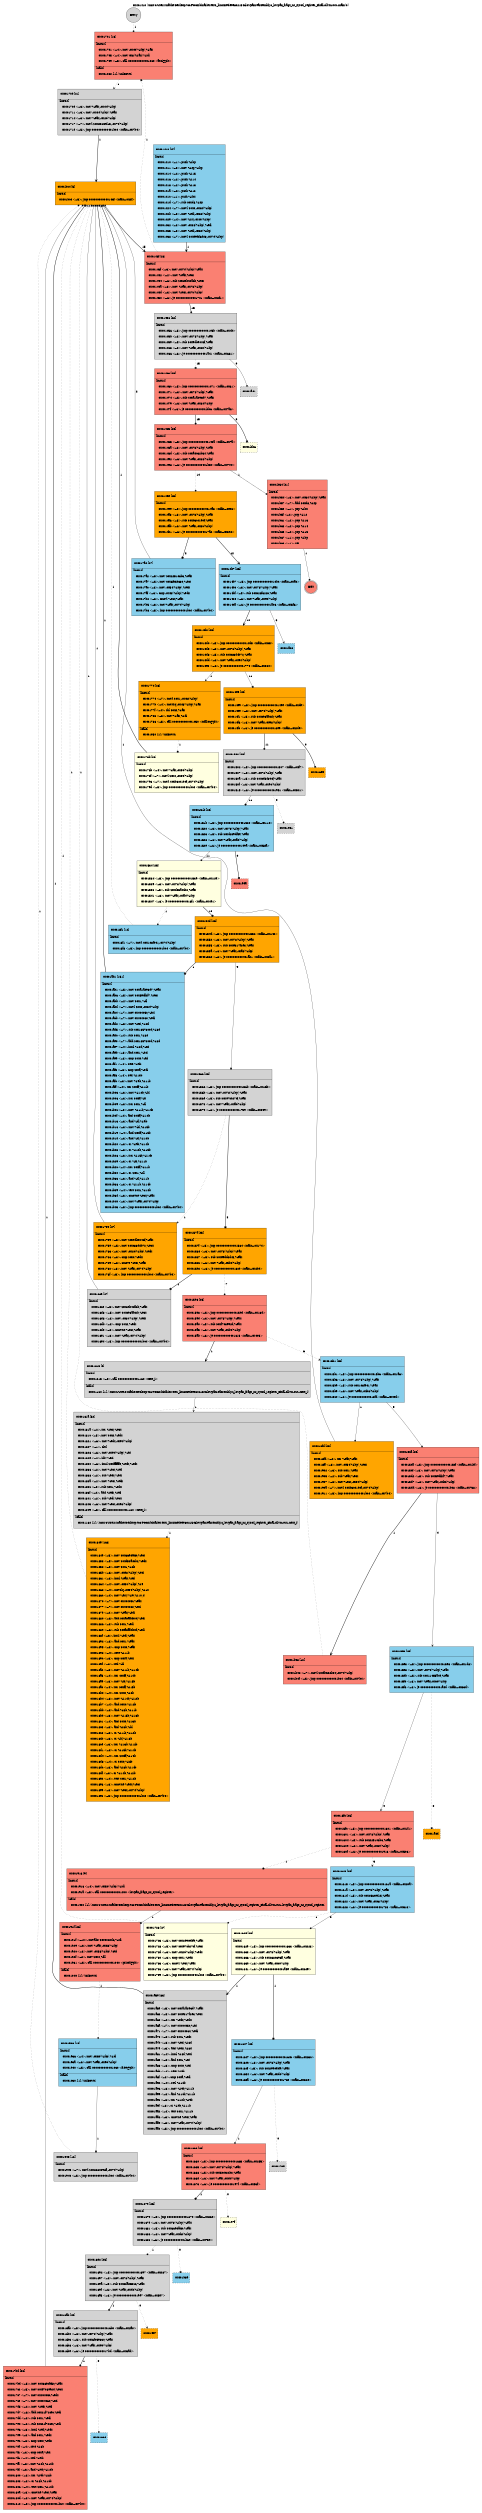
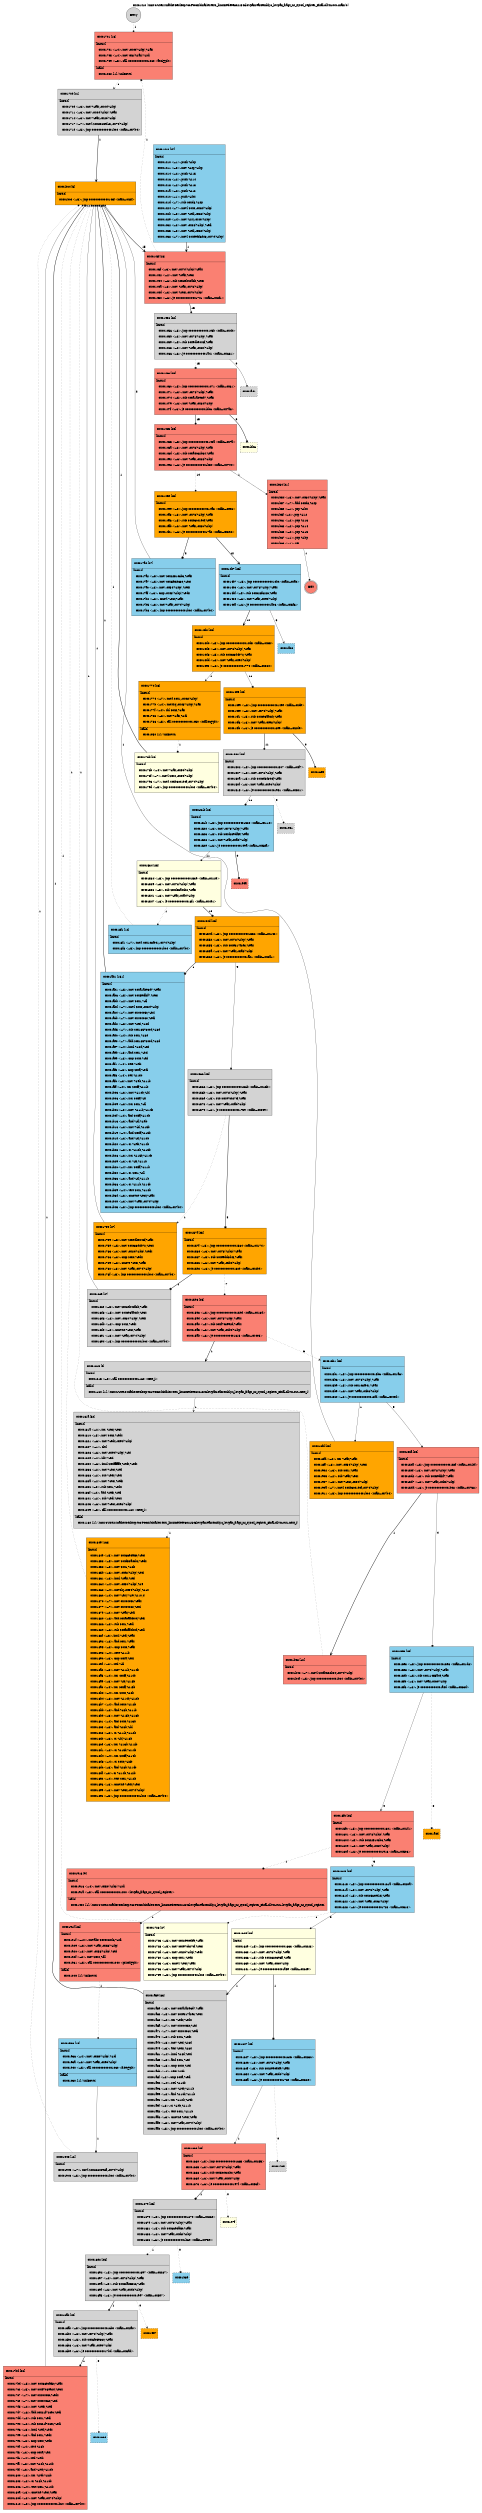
(435, 1569) -> (435, 1569)
